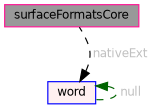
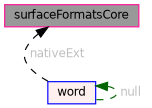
(89, 48) -> (26, 61)
